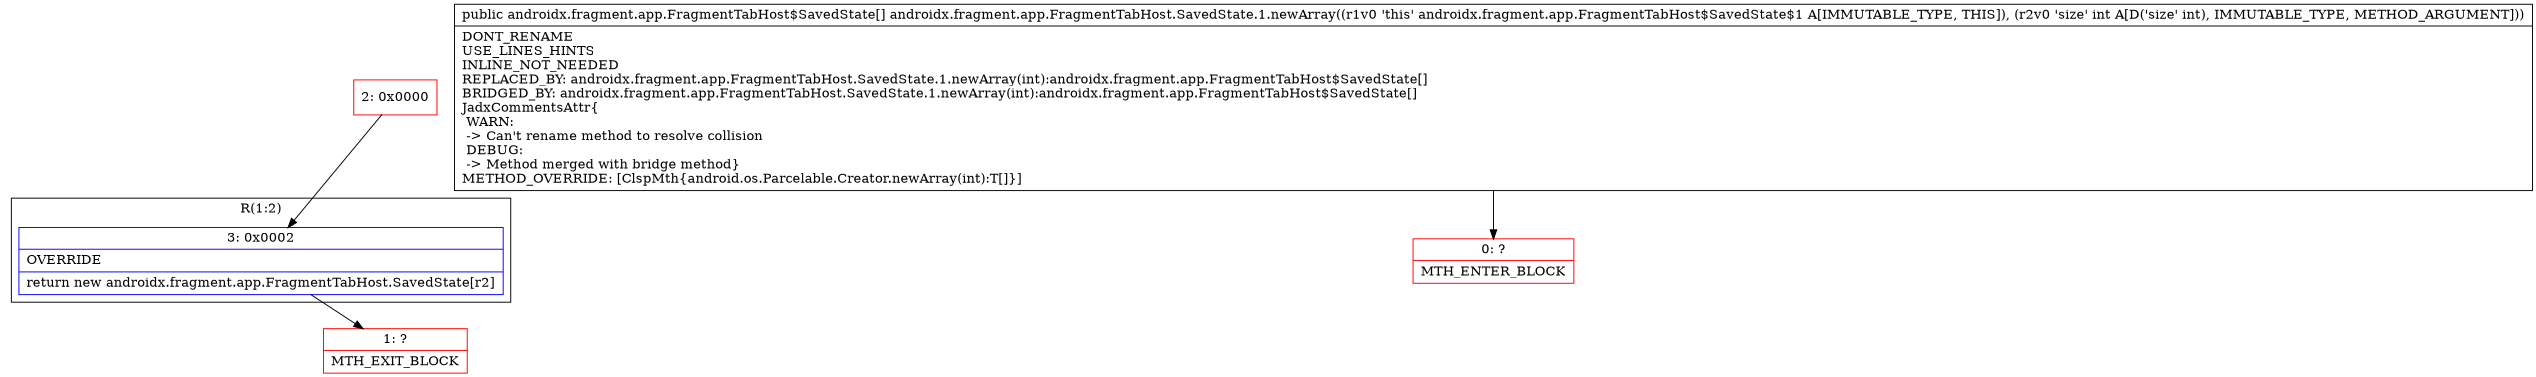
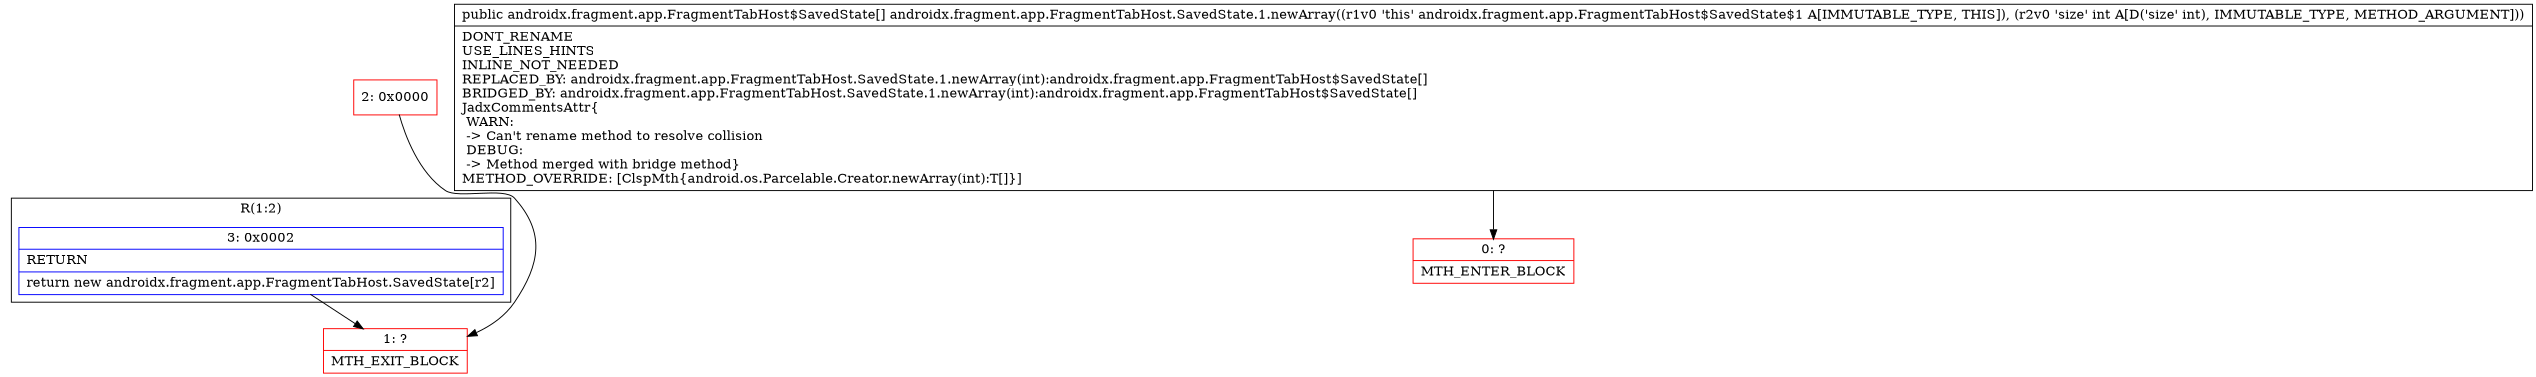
(338, 167) -> (520, 206)
(64, 260) -> (57, 260)
